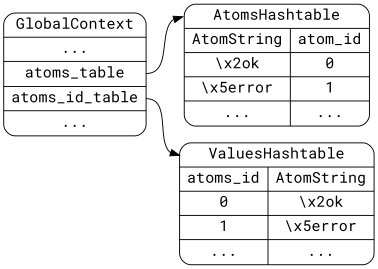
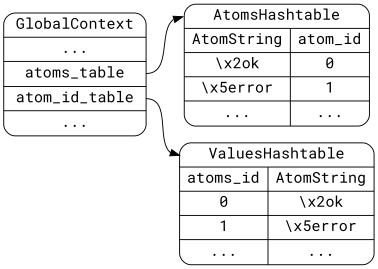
(75, 98) -> (75, 98)
